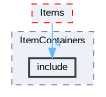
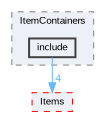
(52, 38) -> (52, 71)
